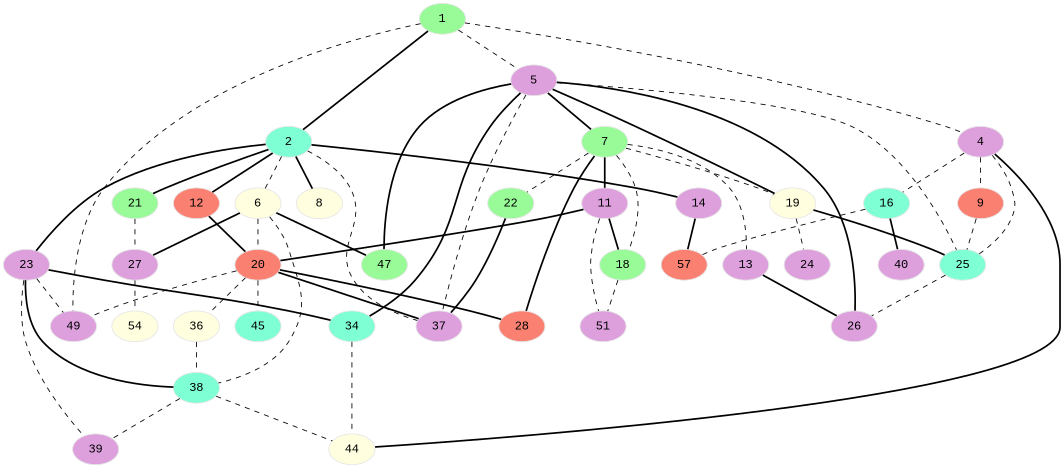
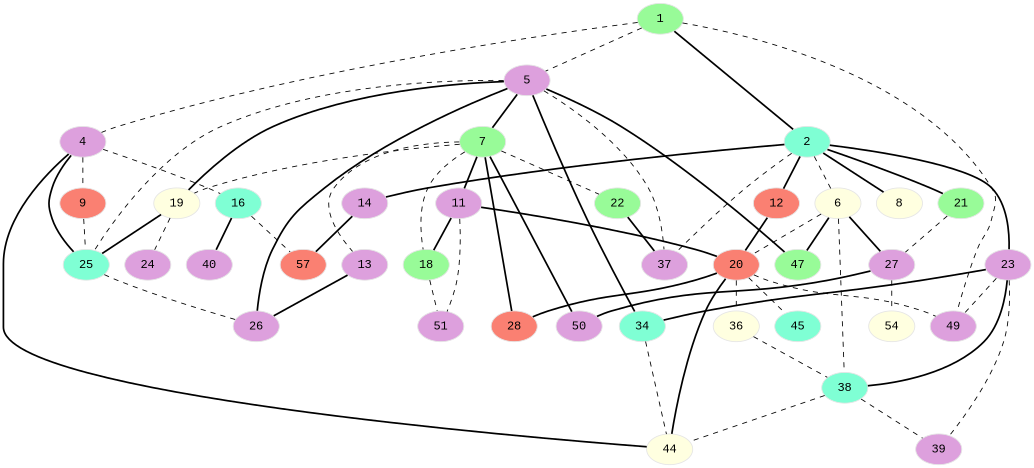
(1015, 209) -> (49, 204)
(349, 296) -> (690, 353)
none -> (579, 326)
